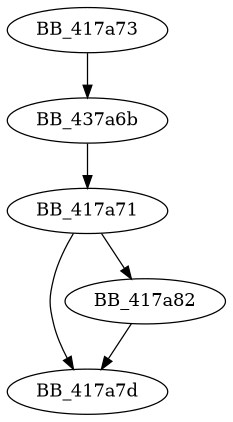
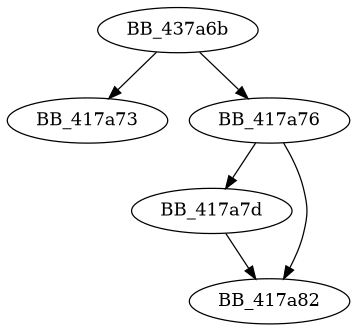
(88, 69) -> (137, 71)
(88, 211) -> (270, 121)
(120, 341) -> (237, 251)
